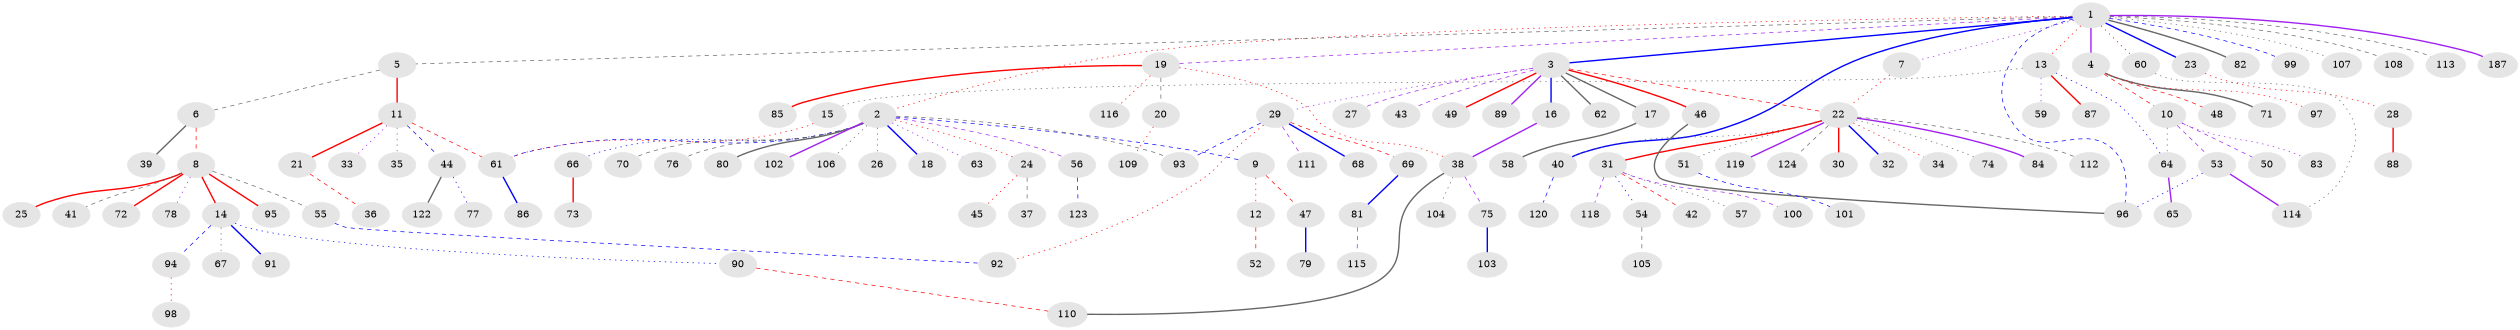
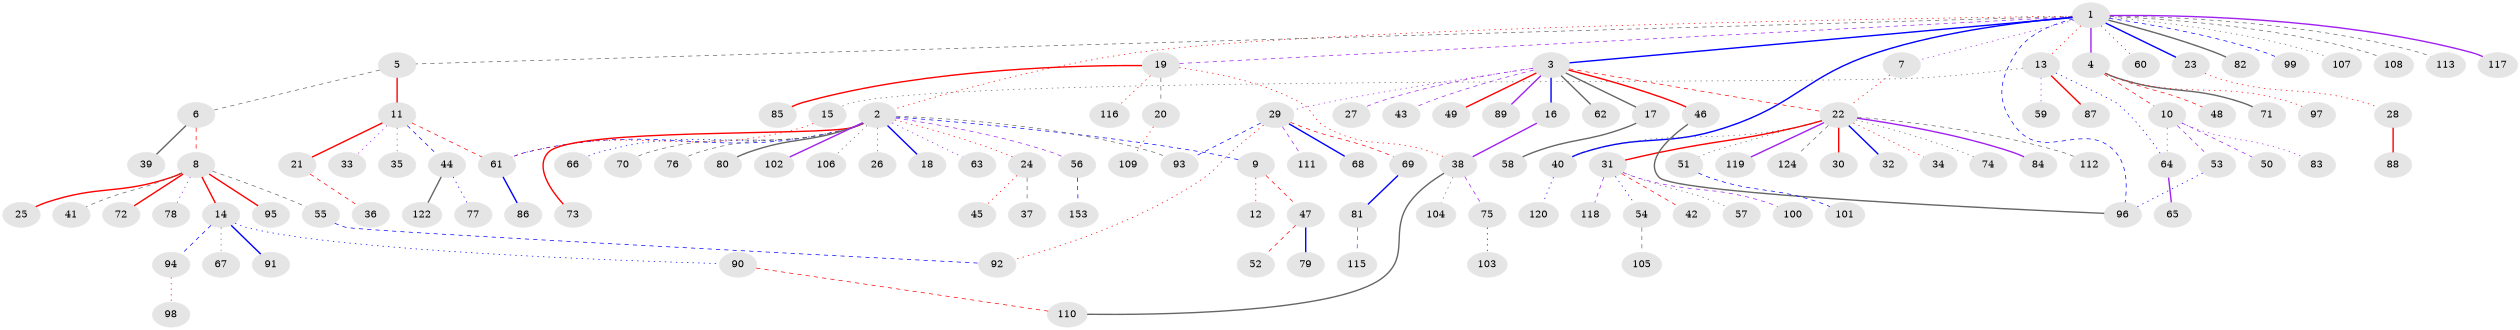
(2498, 65) -> (2498, 65)
(573, 190) -> (676, 135)
(1548, 190) -> (1548, 190)
(1078, 215) -> (1078, 215)
(2292, 215) -> none
(1256, 240) -> (1281, 240)
(1487, 240) -> (1487, 240)
